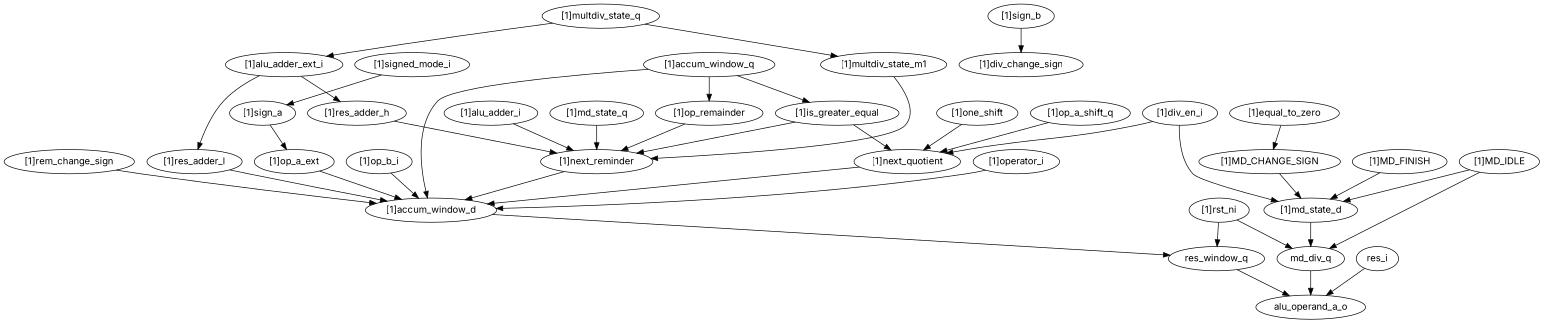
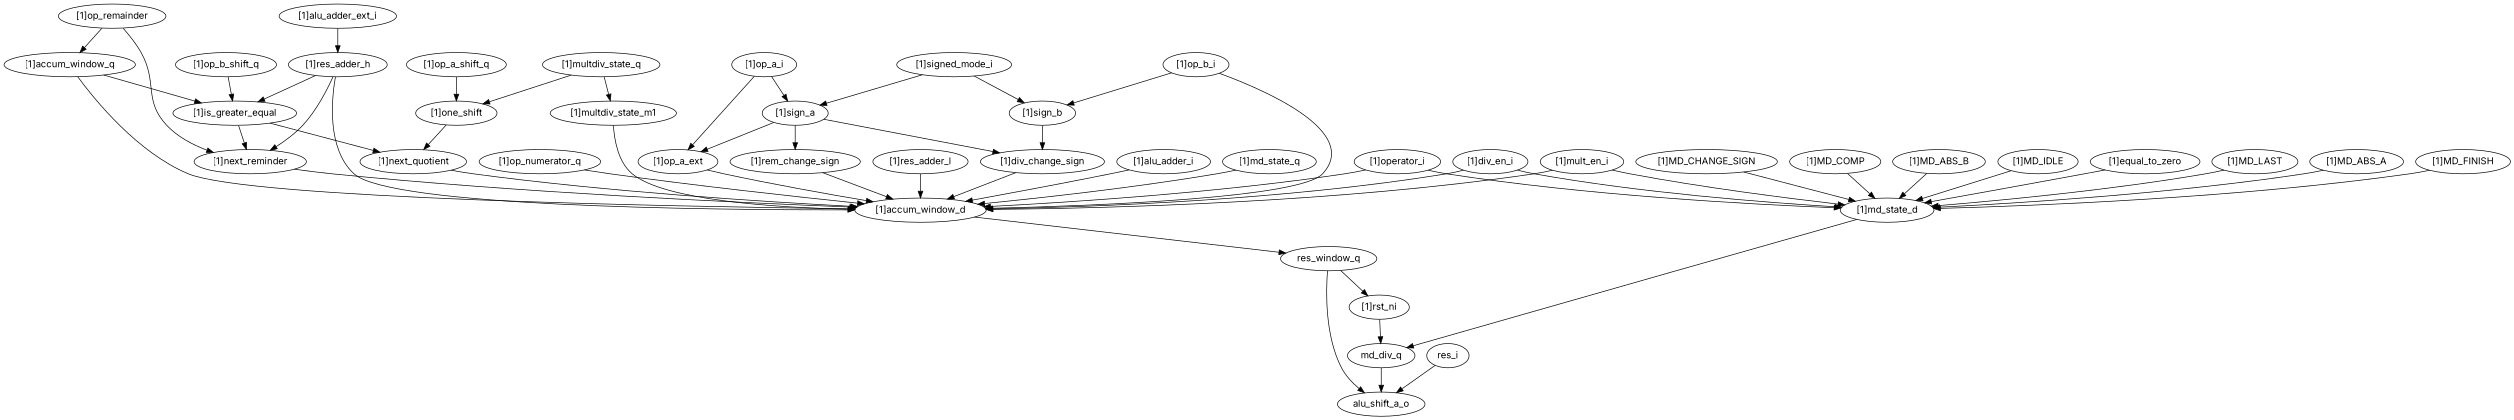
(443, 38) -> (530, 88)
none -> (226, 65)
none -> (764, 65)
(709, 86) -> (93, 38)
none -> (290, 87)
none -> (996, 88)
none -> (1123, 88)
(222, 103) -> none
(597, 134) -> (1111, 189)
none -> (795, 134)
(1278, 134) -> (2018, 186)
none -> (908, 135)
(540, 136) -> (1051, 185)
(998, 136) -> (456, 86)
(1053, 138) -> (1264, 195)
(810, 147) -> (665, 189)
none -> (540, 162)
none -> (1582, 162)
none -> (1835, 162)
none -> (1939, 162)
none -> (2255, 162)
none -> (2357, 162)
none -> (985, 185)
none -> (428, 194)
none -> (1631, 195)
(1408, 209) -> none
(1218, 231) -> (1352, 281)
(1311, 307) -> (1381, 404)
